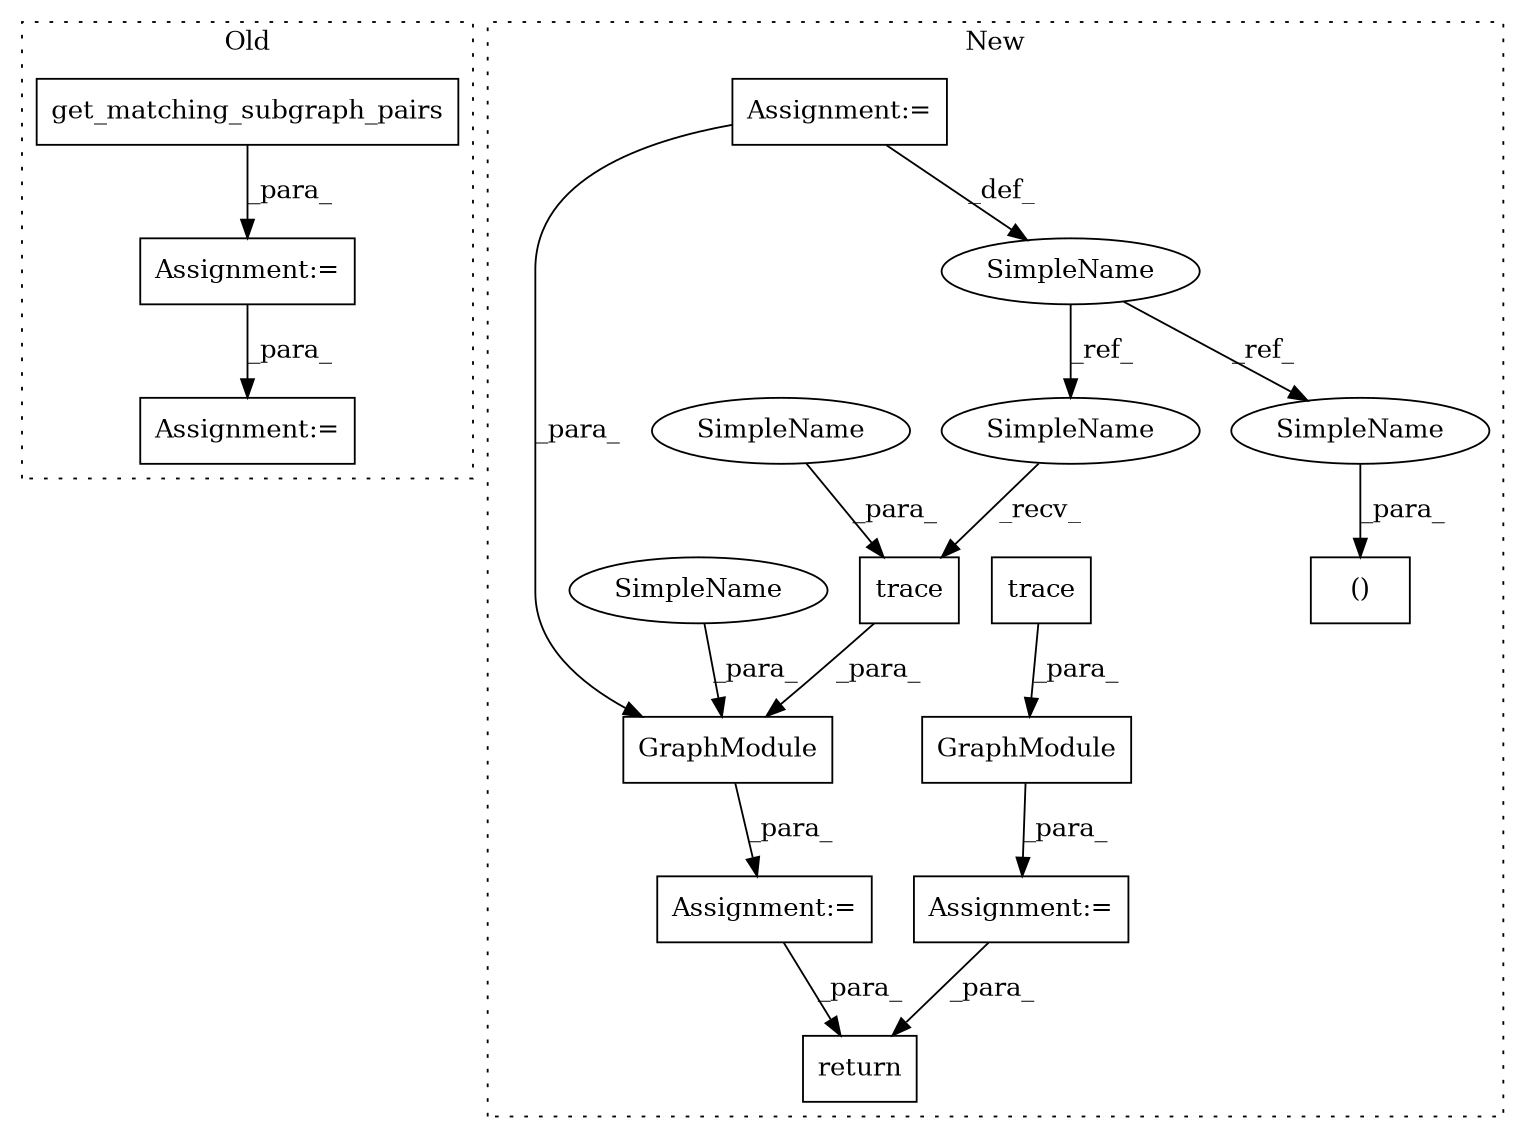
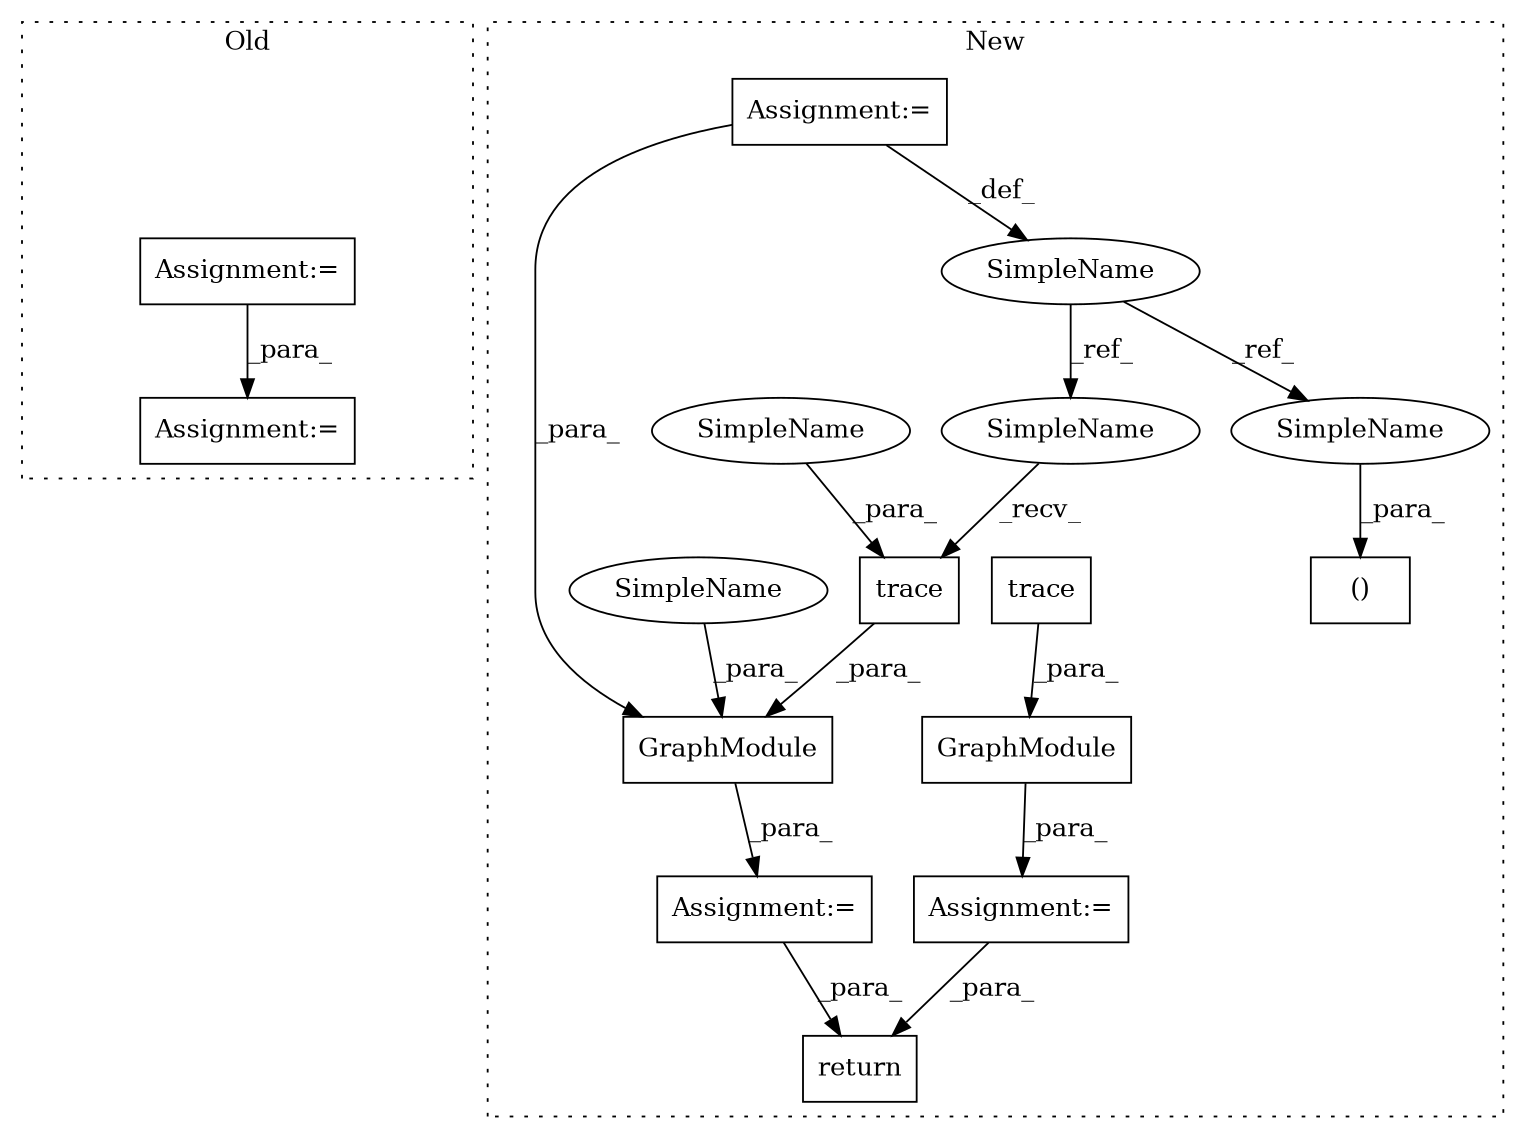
(248, 112) -> none
